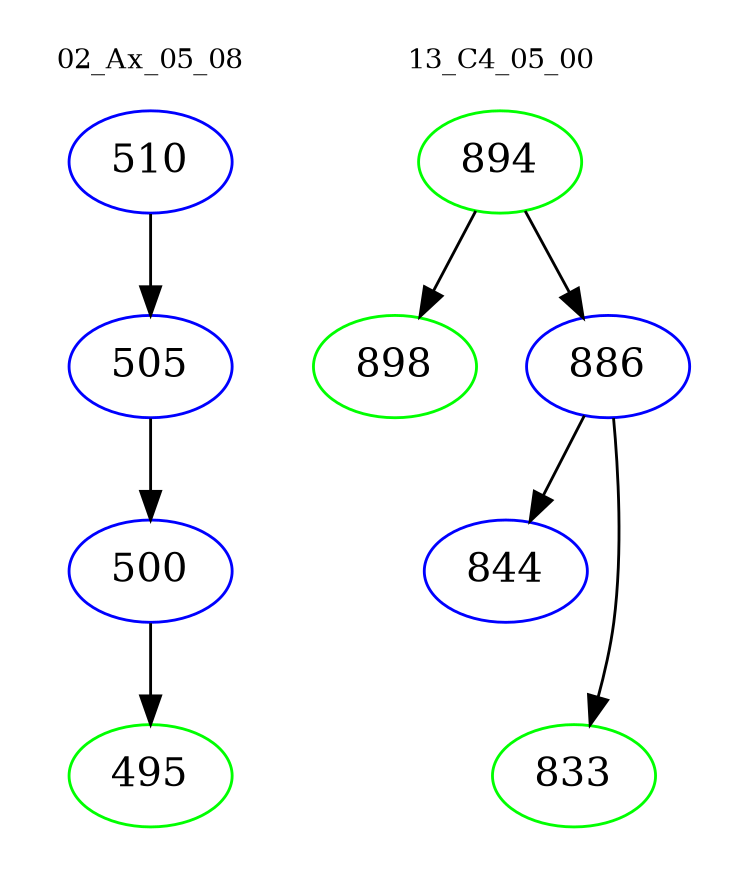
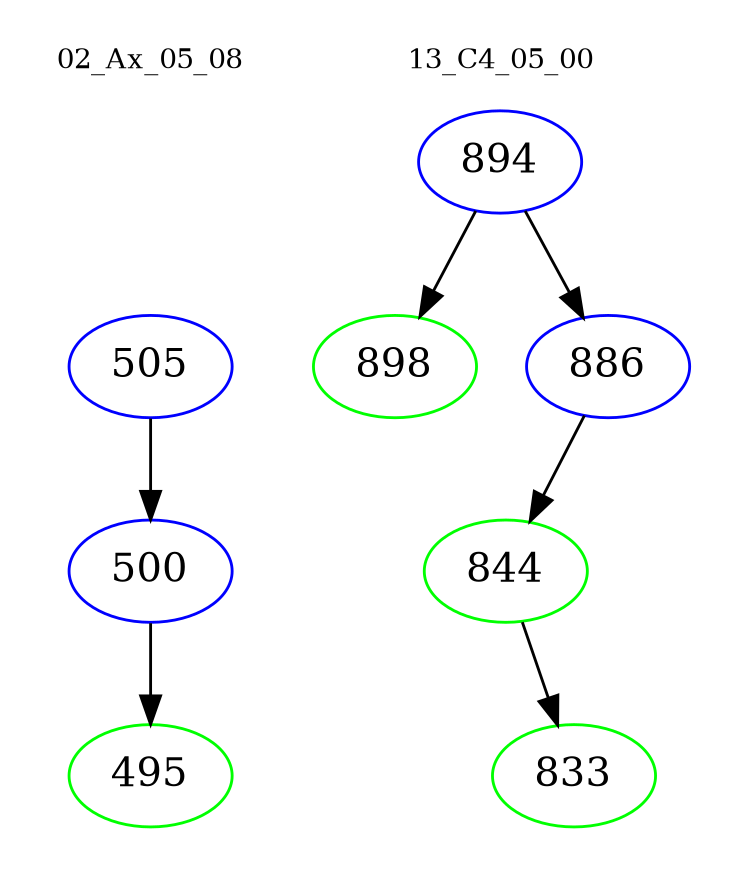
(151, 162) -> none
(500, 162) -> (500, 162)
(619, 559) -> (535, 660)
(506, 571) -> (506, 571)
